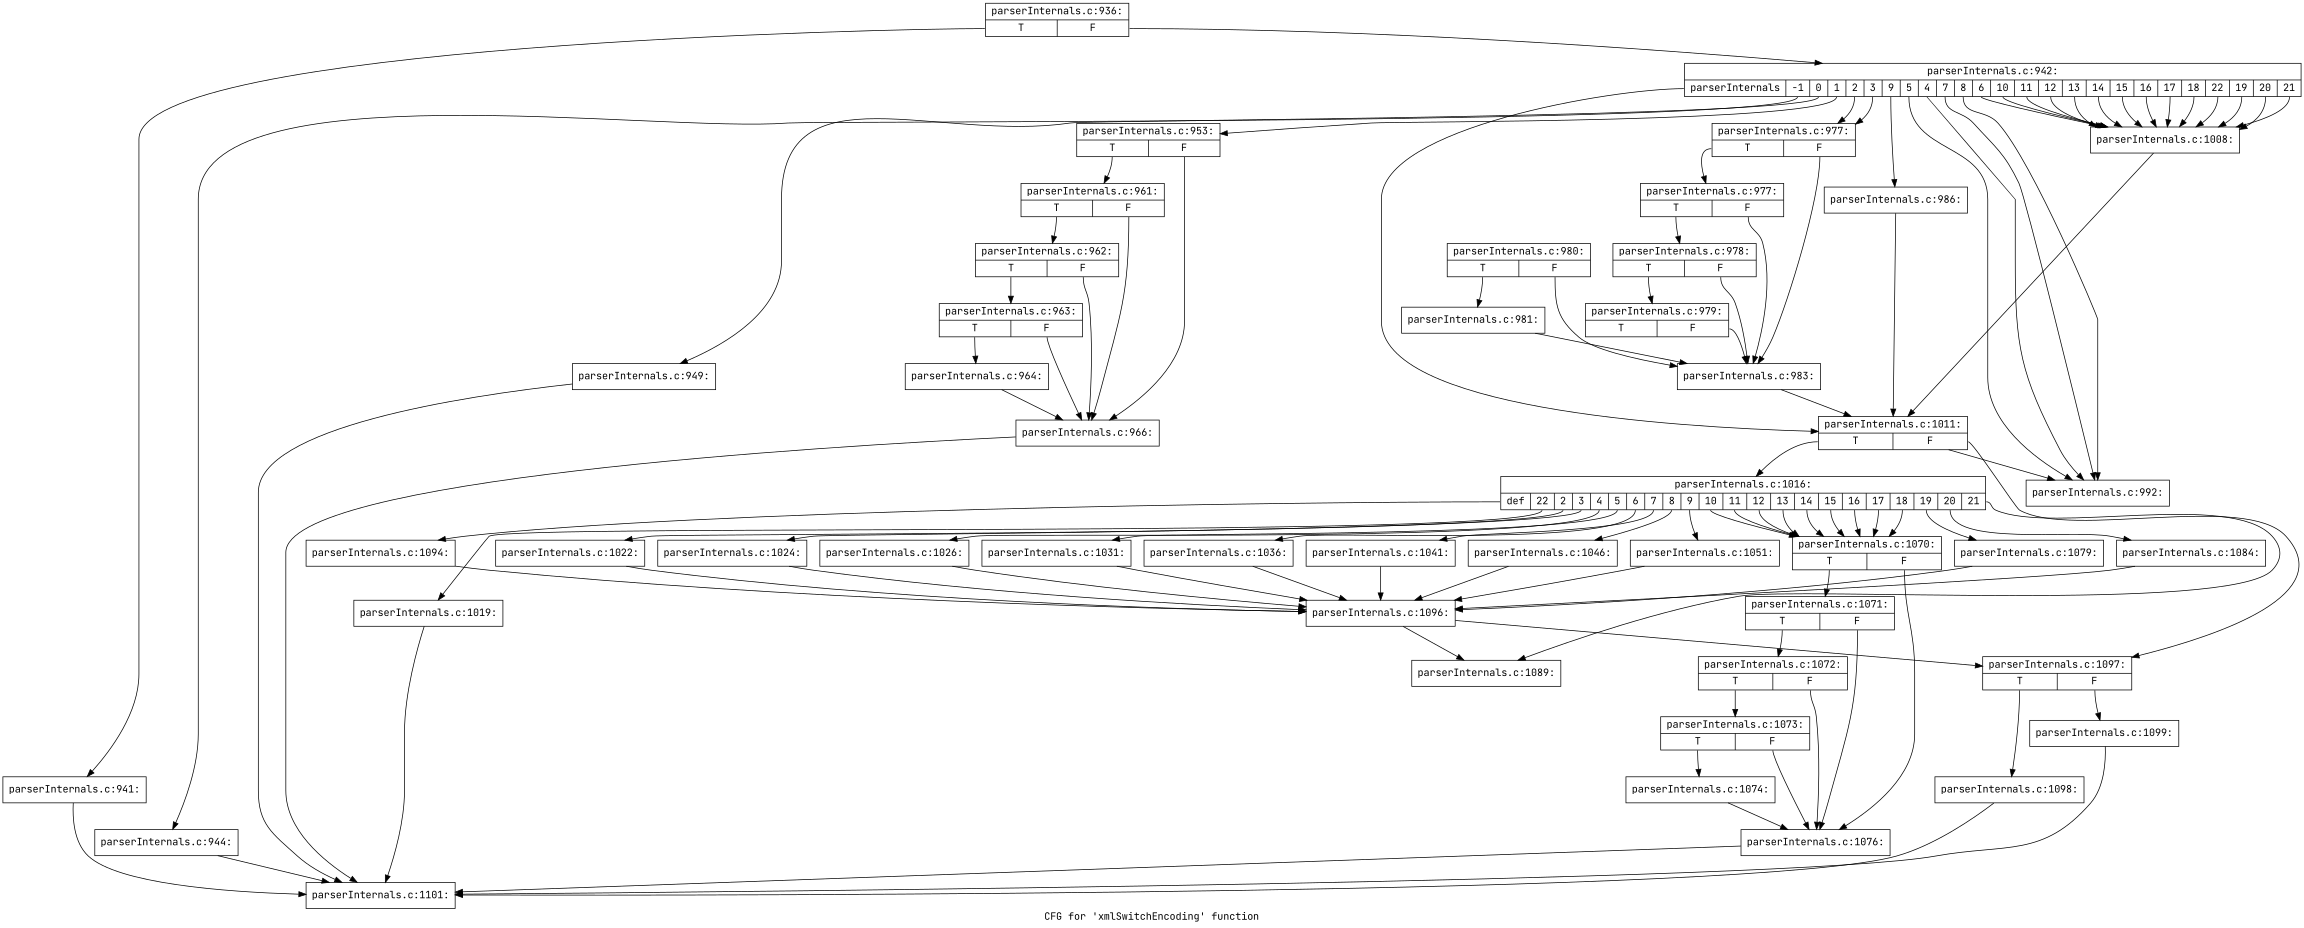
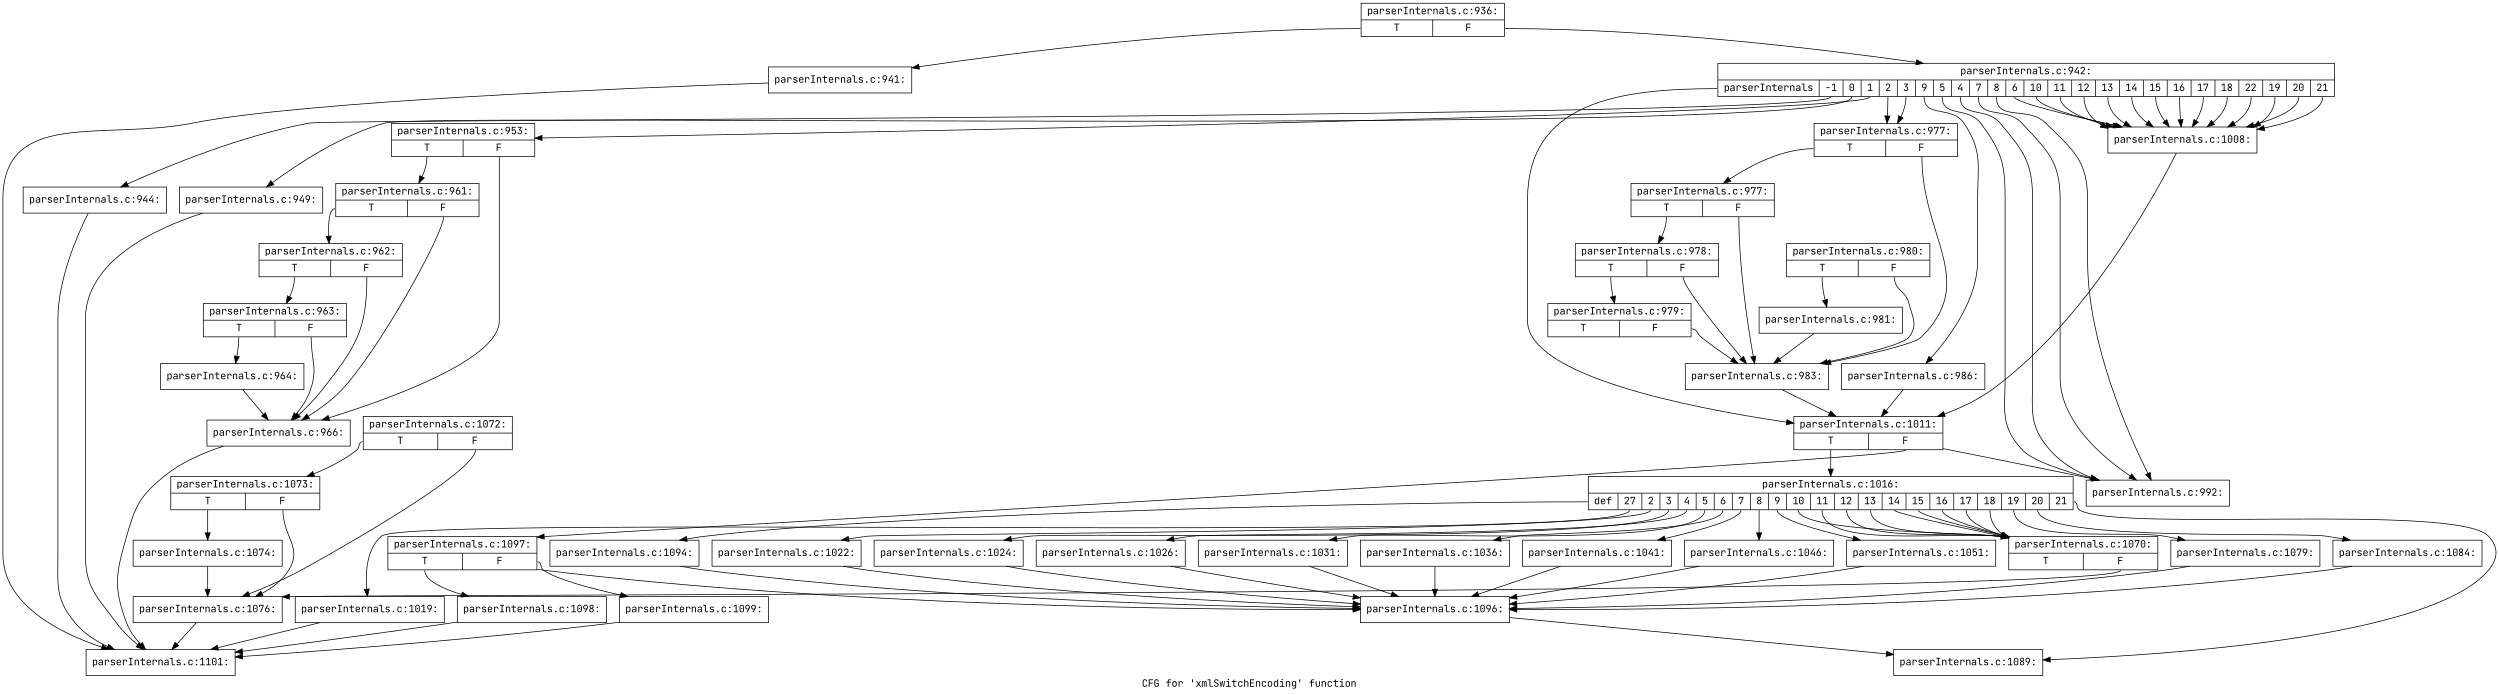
(1542, 501) -> (1630, 501)
(1820, 613) -> none
(1715, 643) -> (944, 601)
